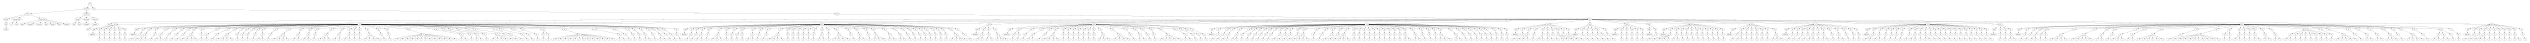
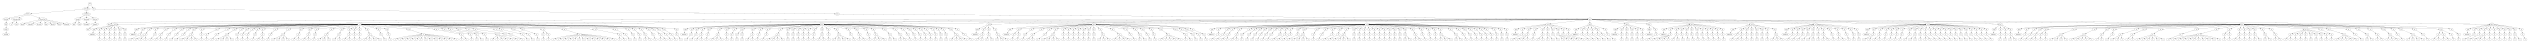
none -> (6, 34)
